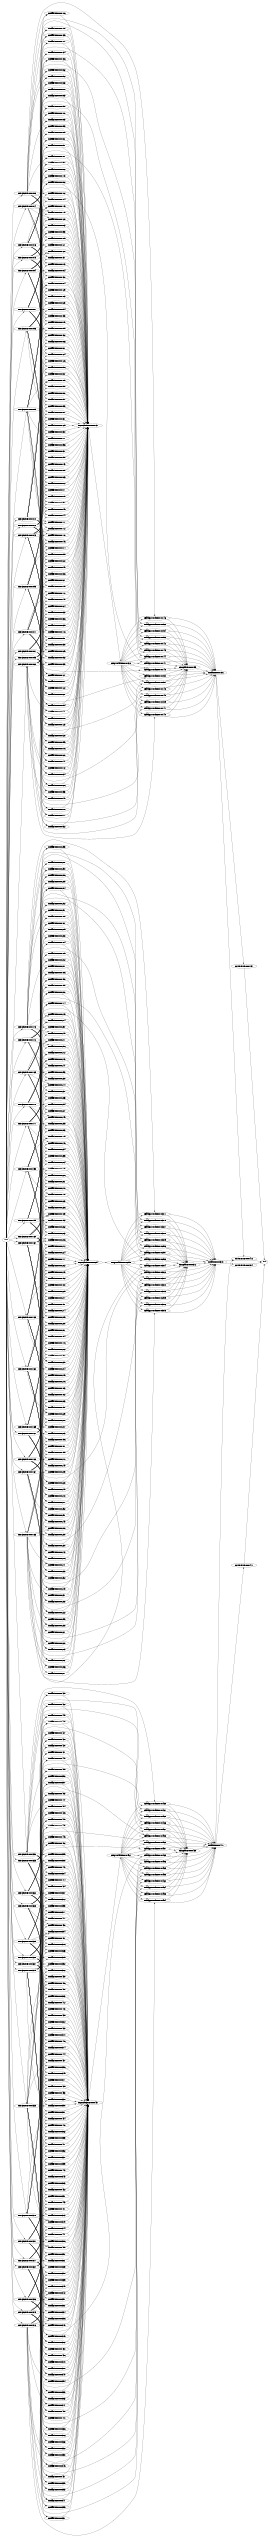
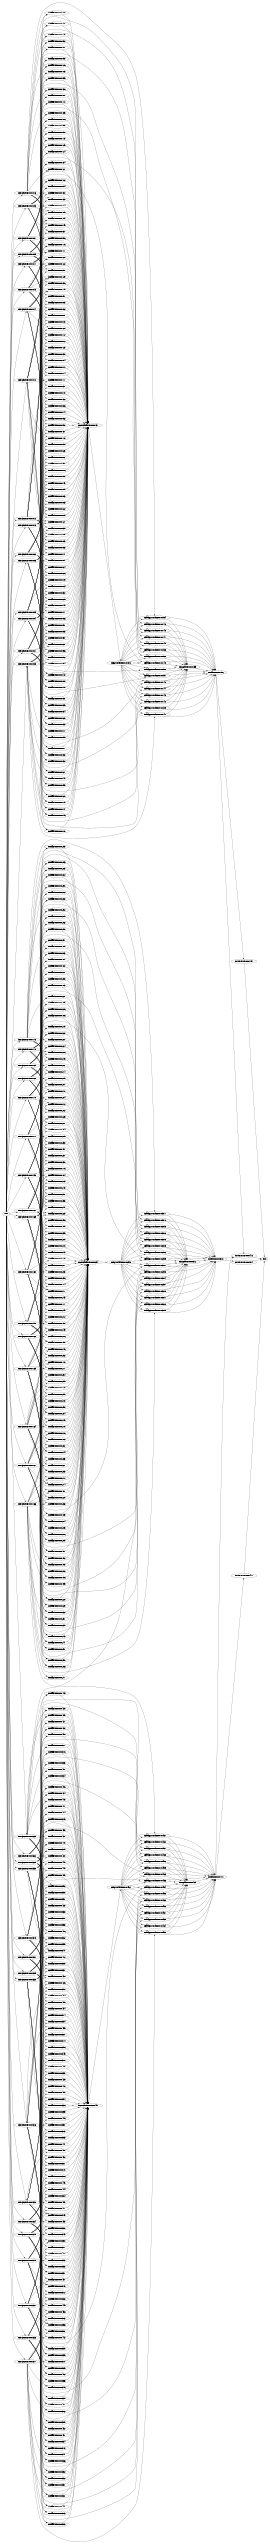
none -> (57, 1735)
